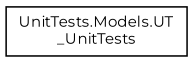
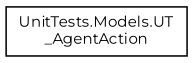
(97, 31) -> (97, 31)
